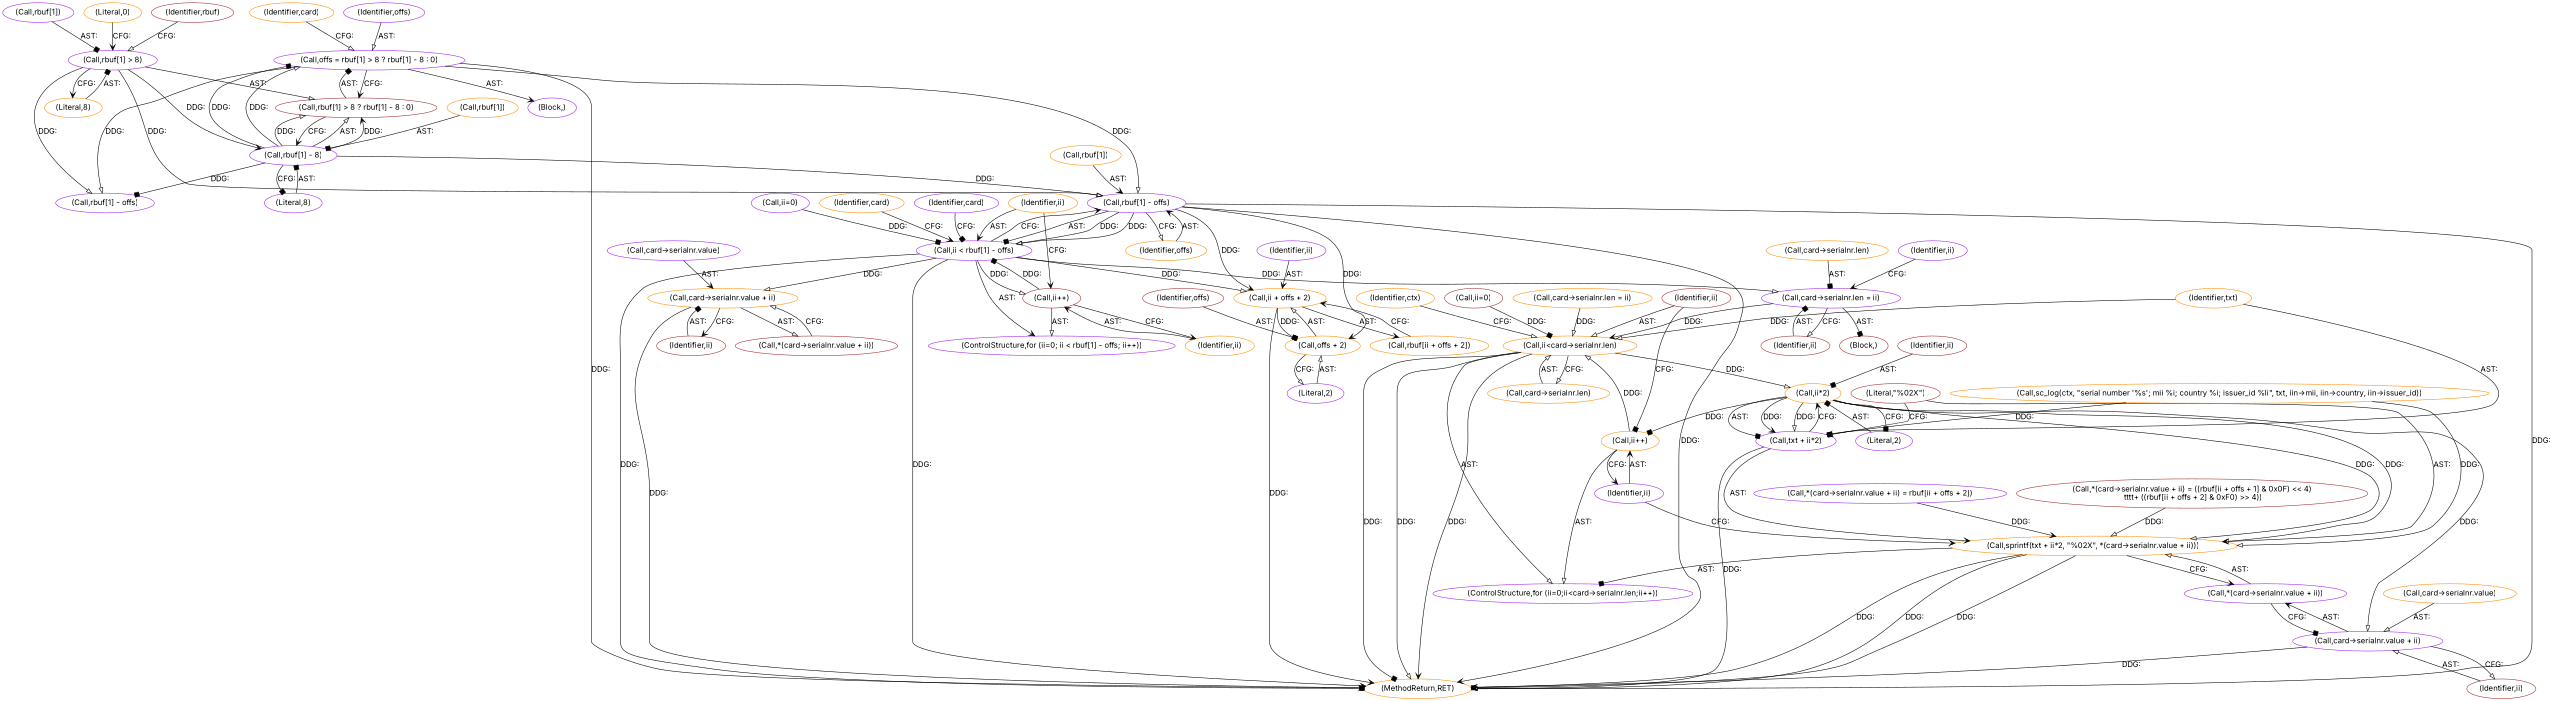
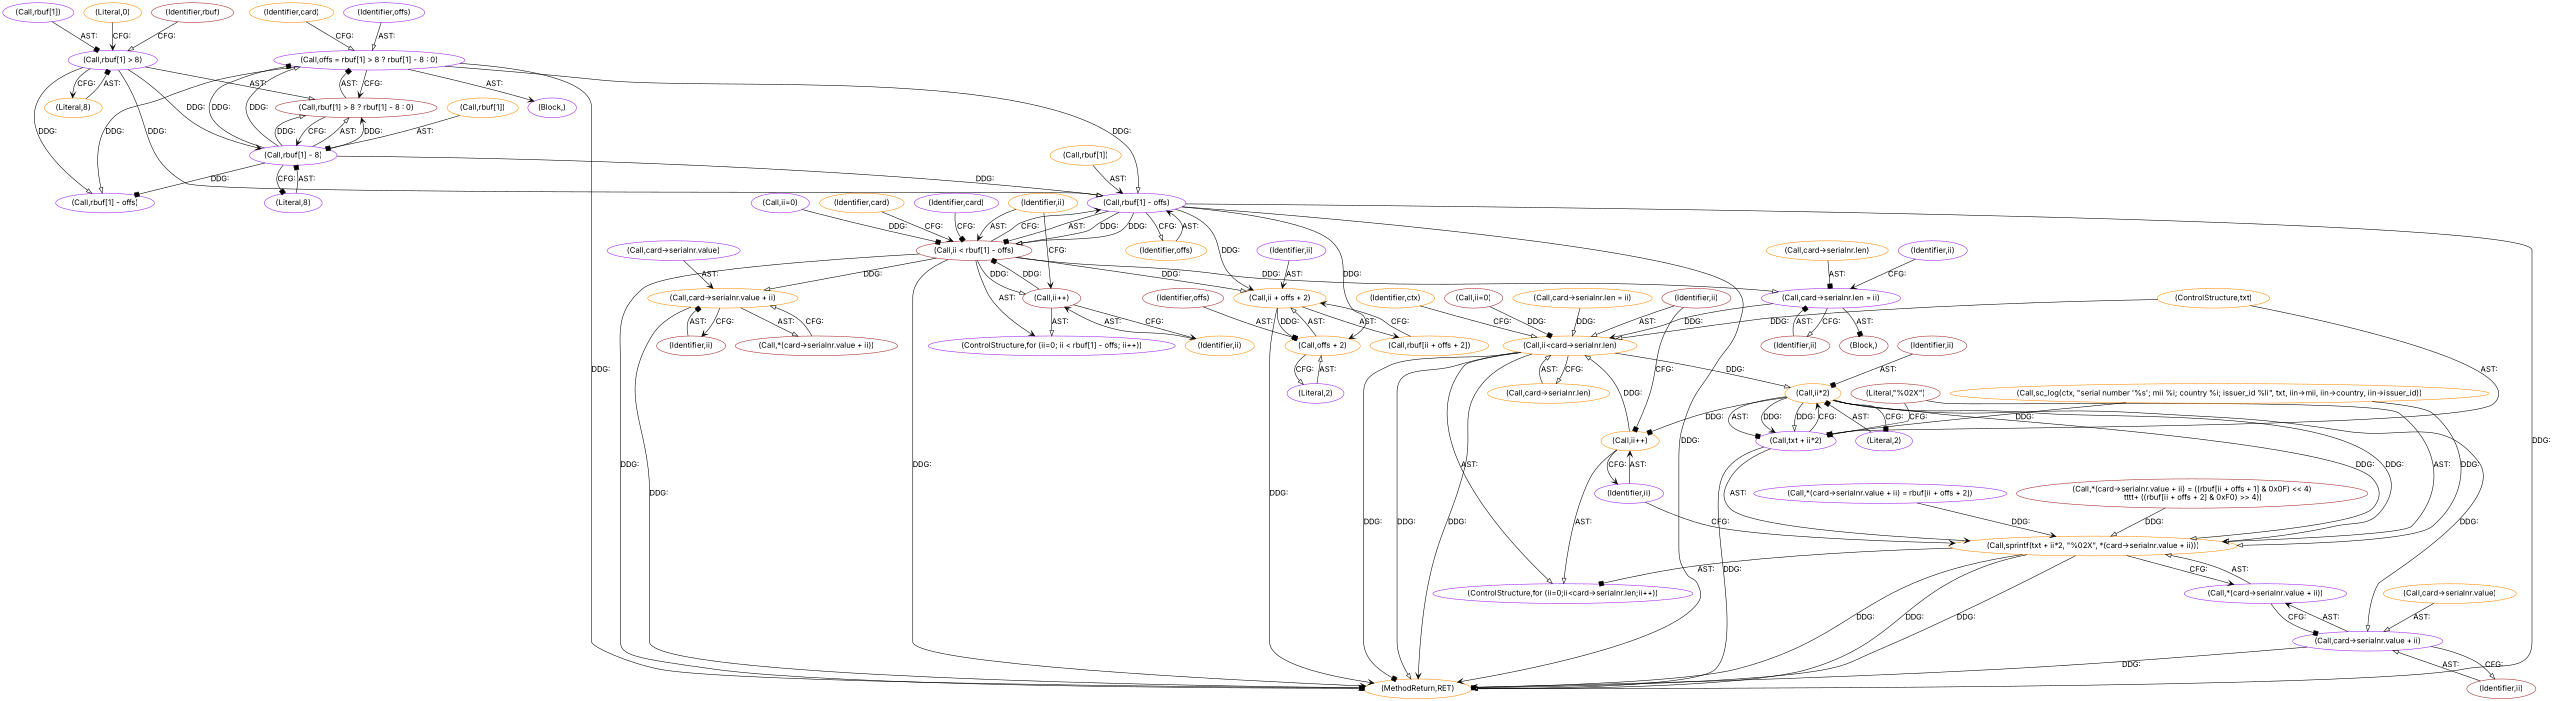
(974, 251) -> (974, 251)
(2214, 298) -> (2214, 298)
